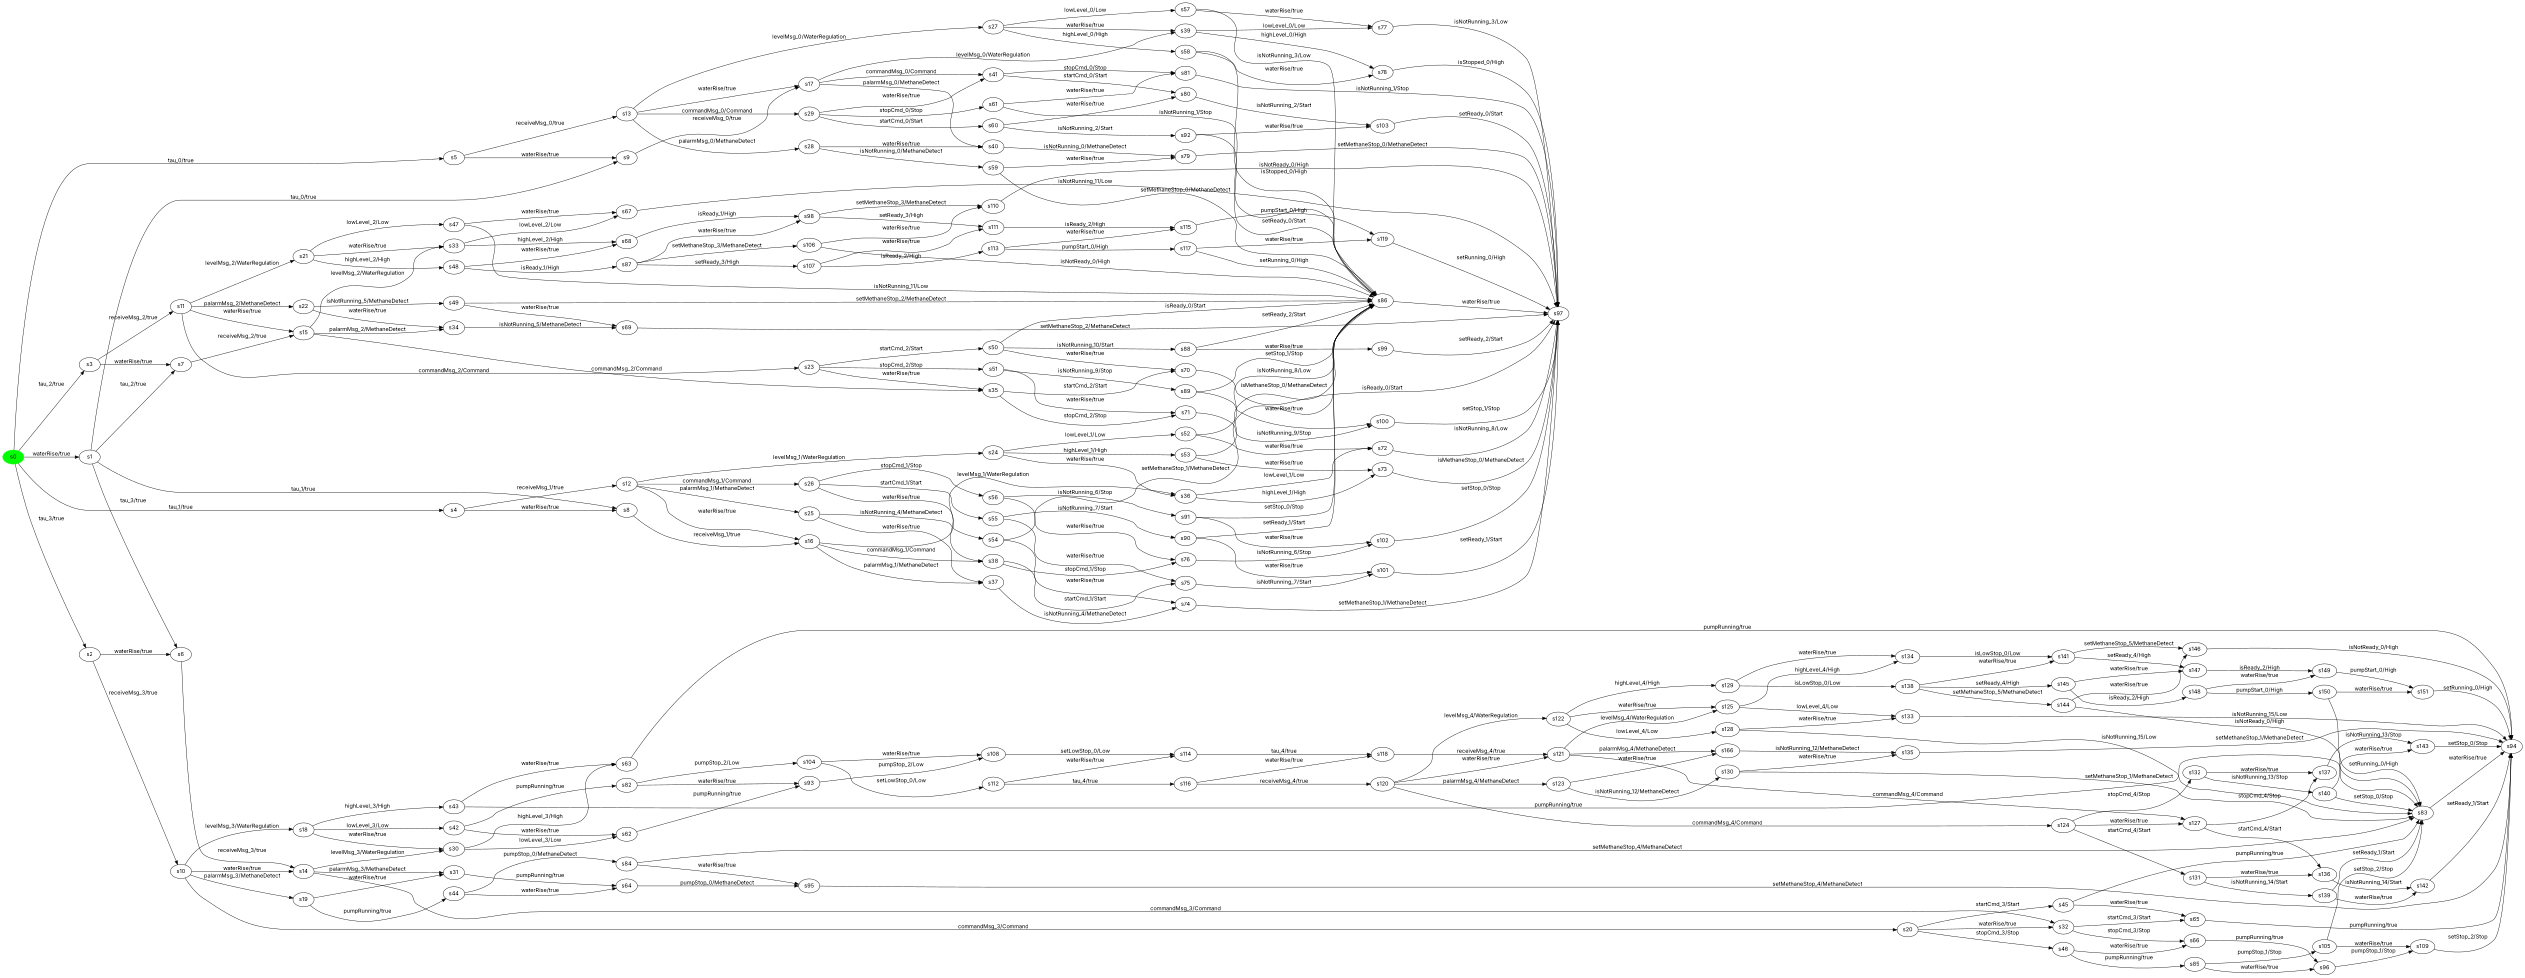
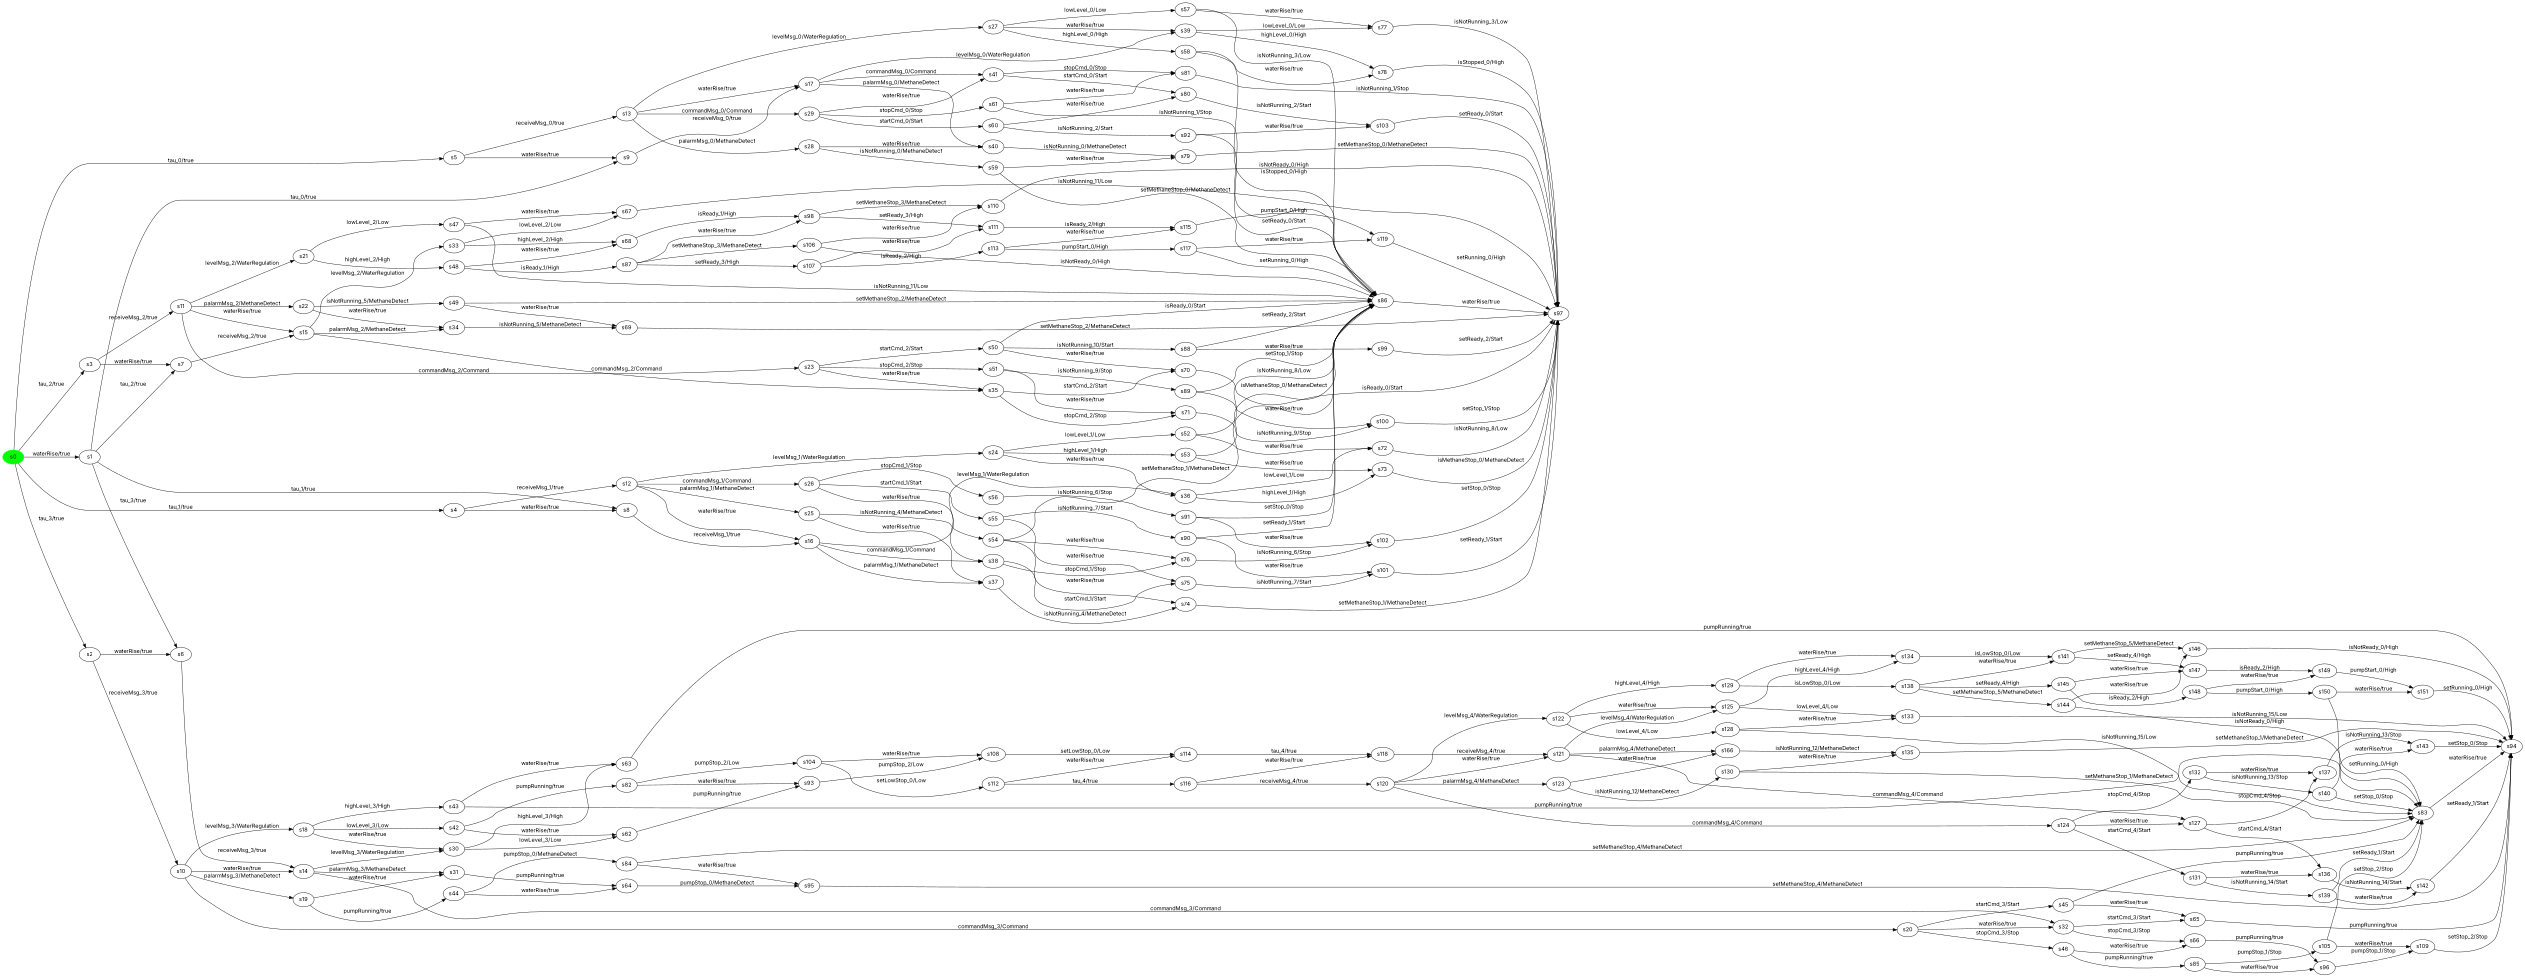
(377, 251) -> none
(1083, 534) -> (1088, 547)
